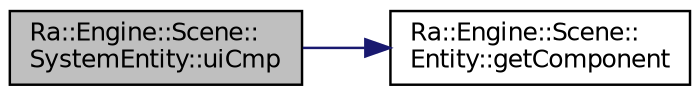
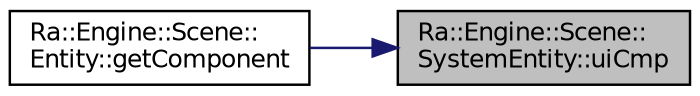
(334, 48) -> (341, 48)
